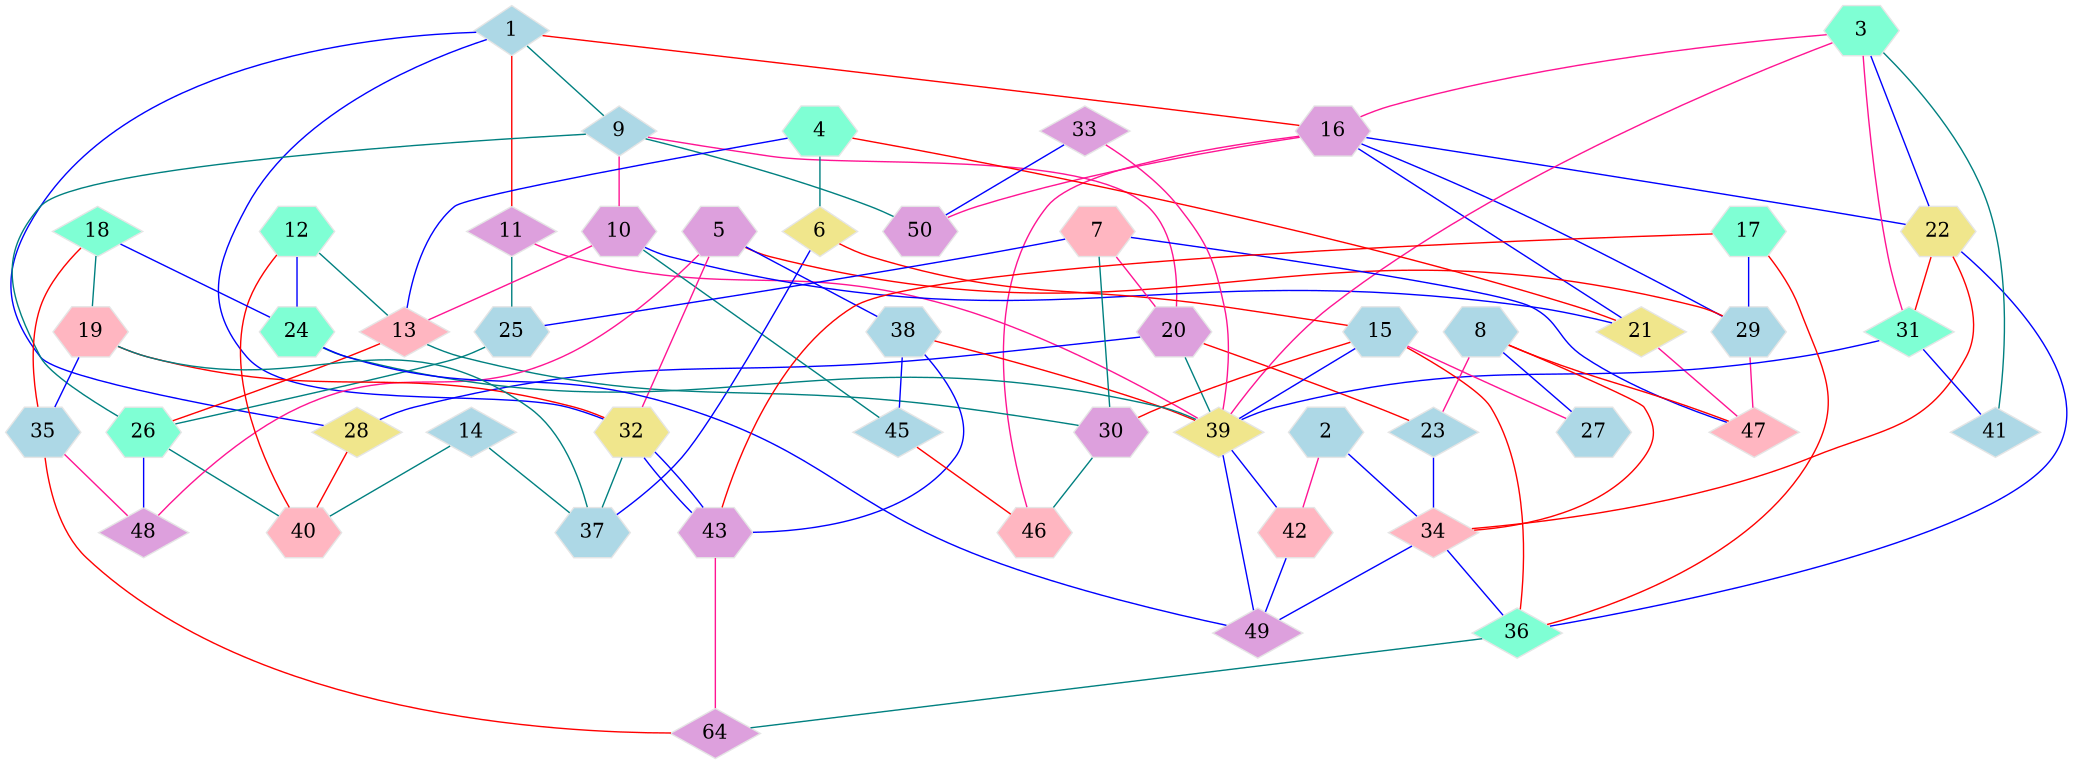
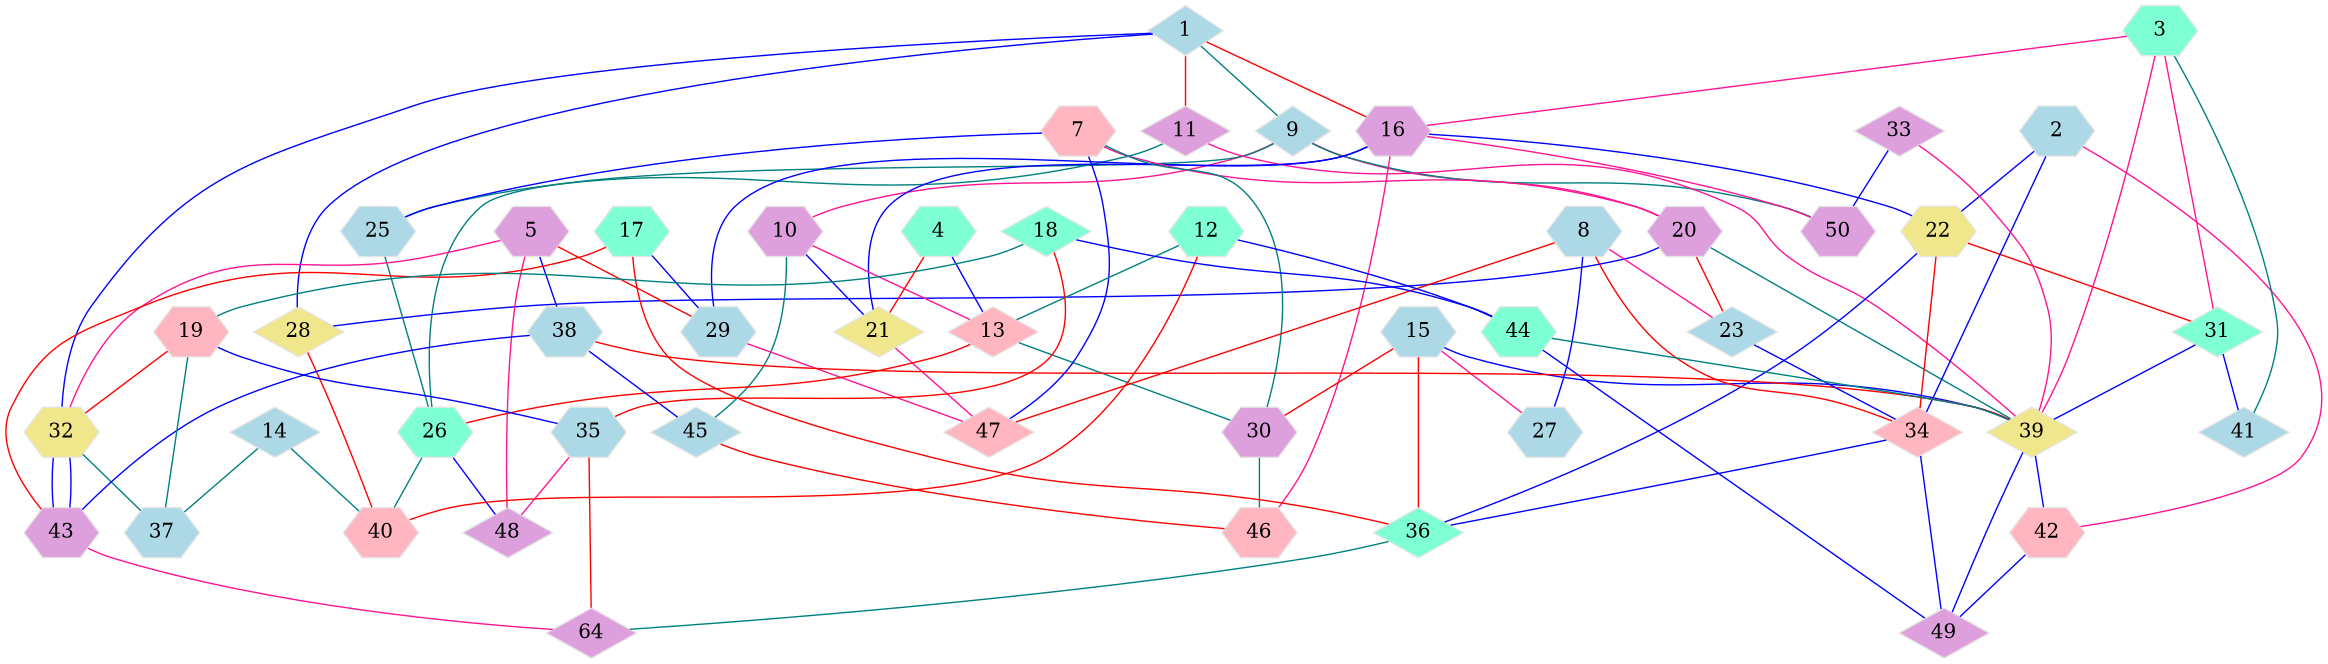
(1900, 131) -> (1998, 181)
(820, 231) -> none
(297, 332) -> (1519, 332)
